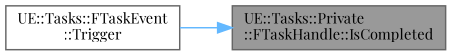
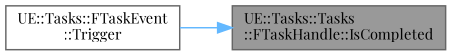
(339, 28) -> (339, 28)
